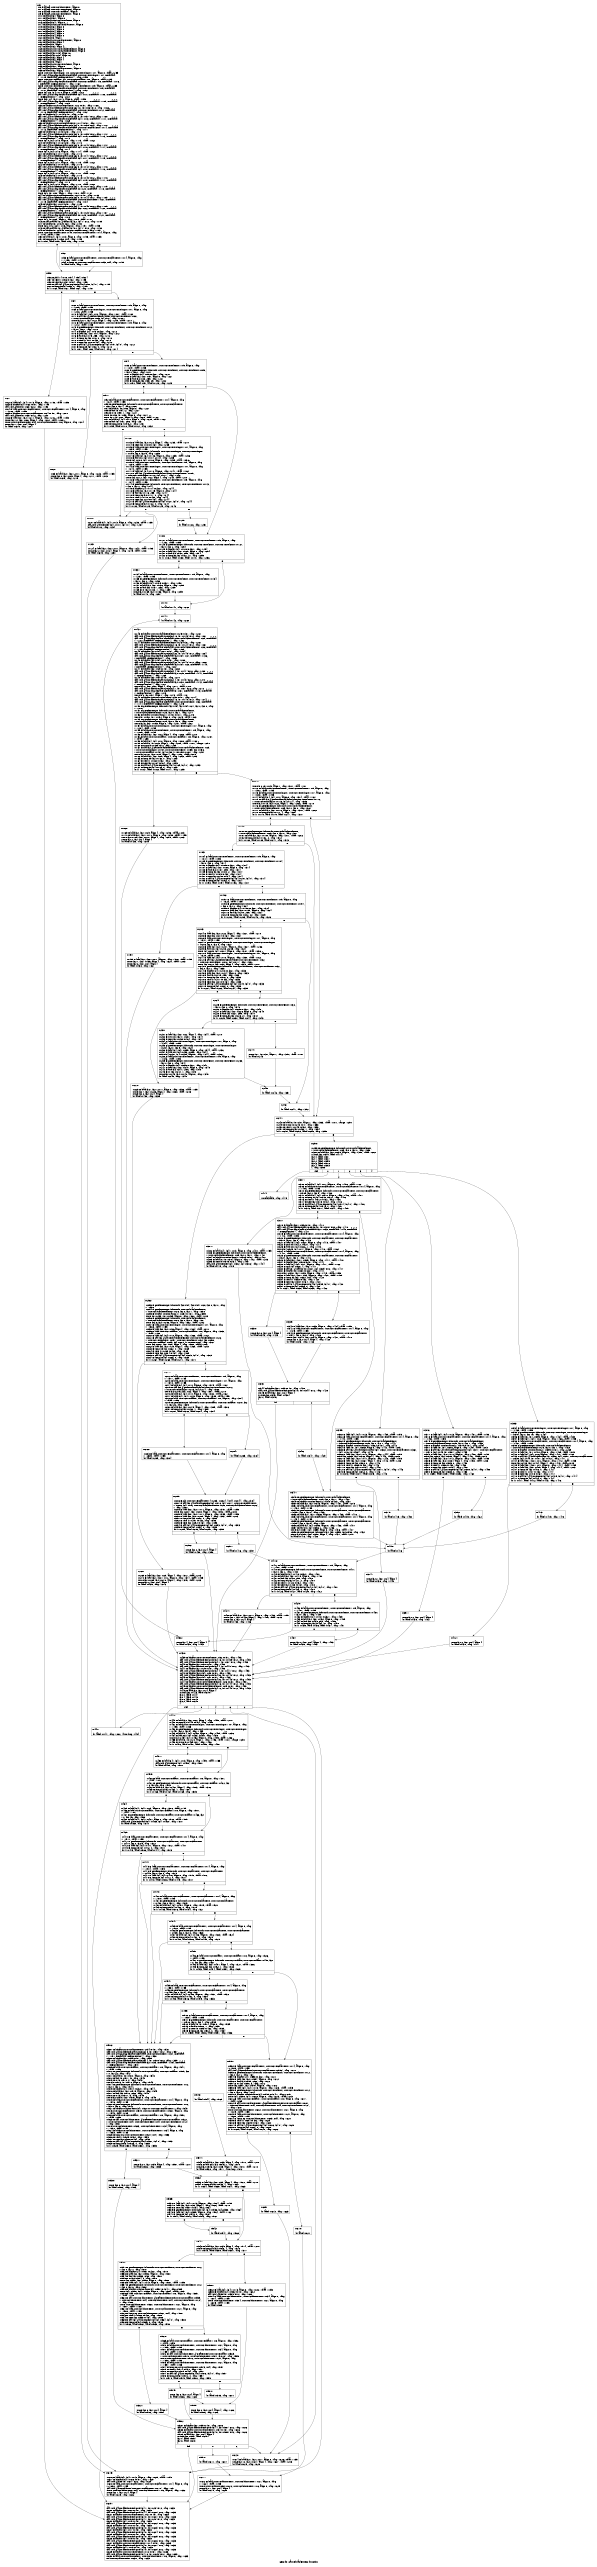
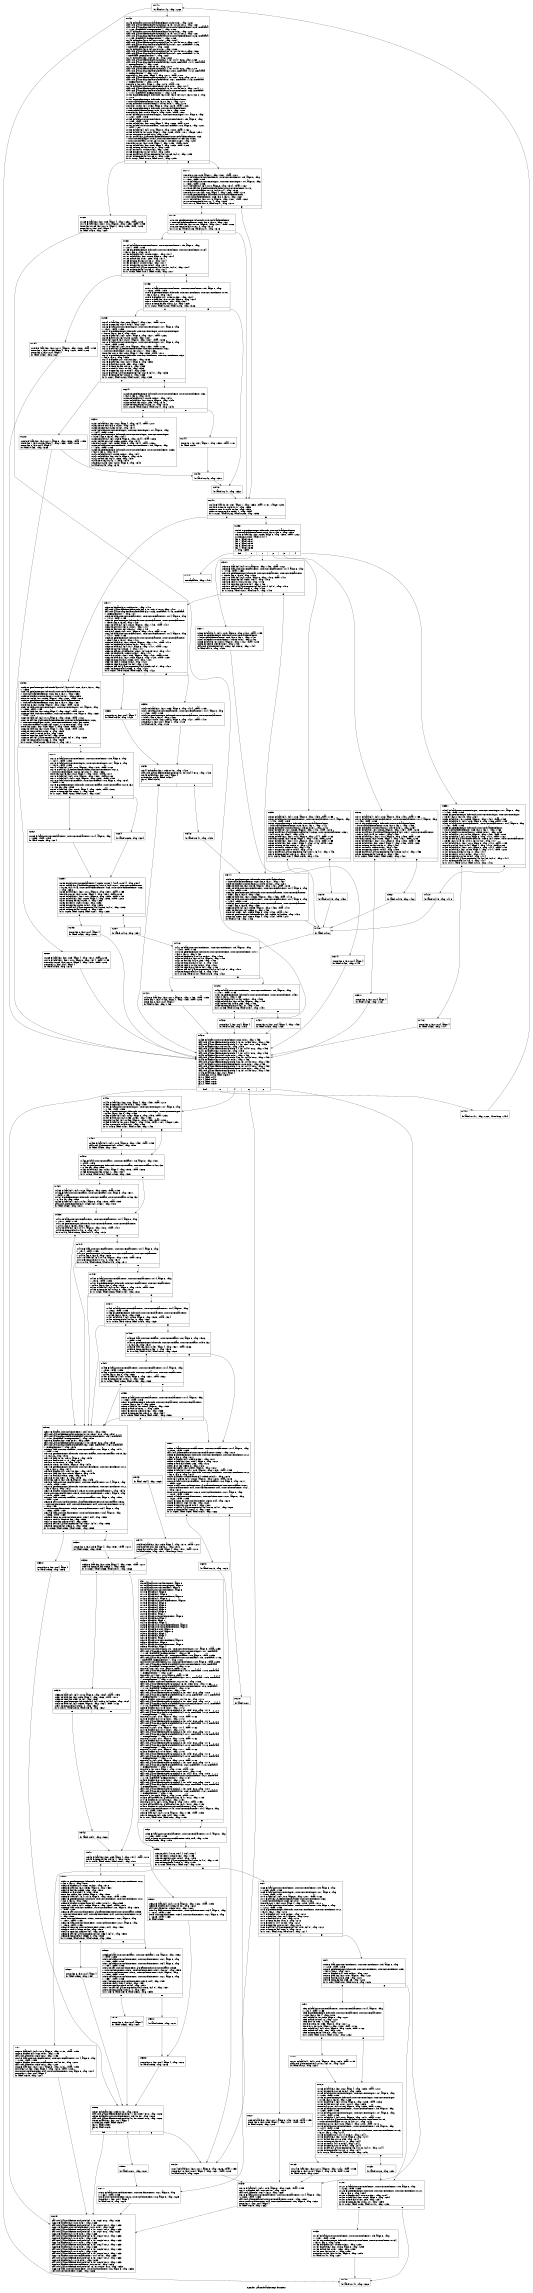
(129, 513) -> (331, 2074)
(175, 611) -> (4, 1259)
(254, 1082) -> (123, 473)
(198, 2401) -> (162, 2040)
